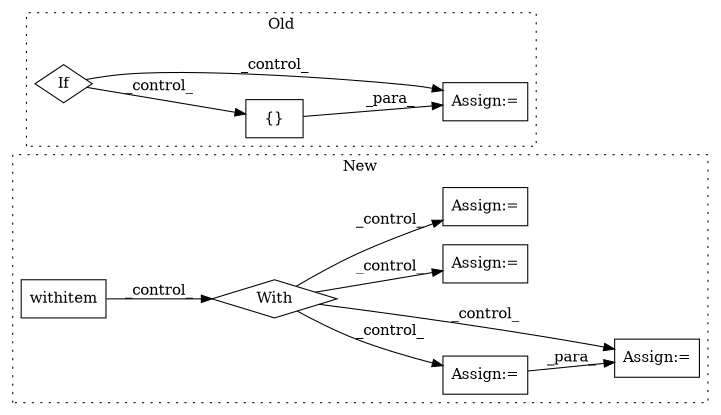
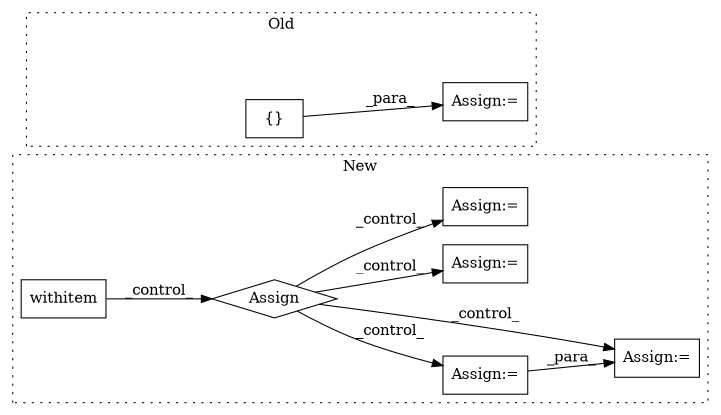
(64, 84) -> none
(274, 299) -> (274, 299)
